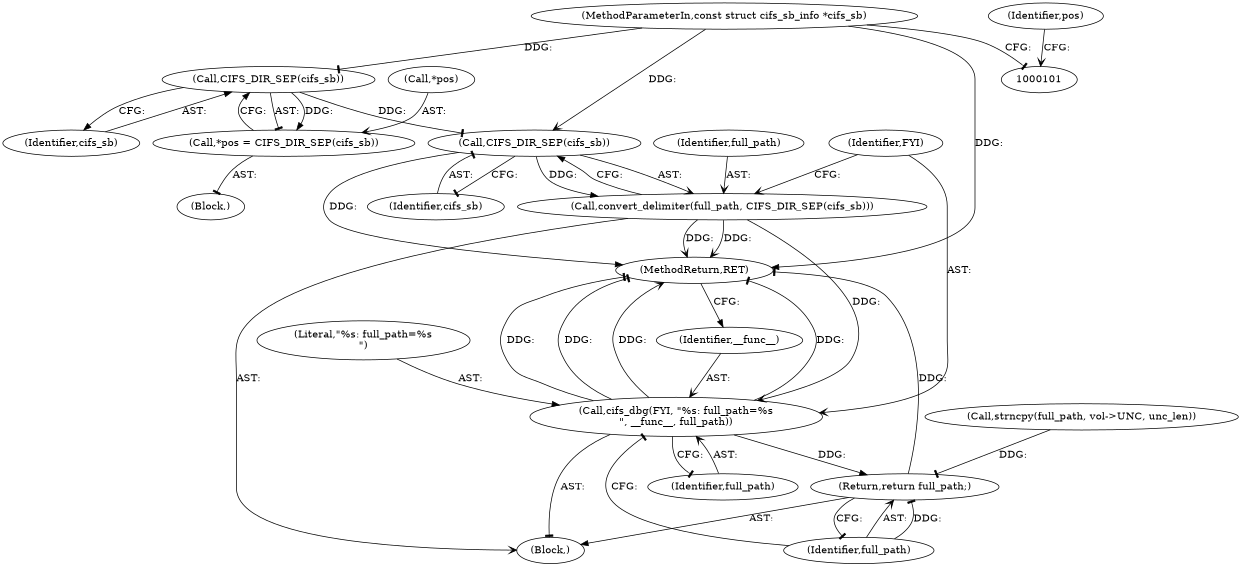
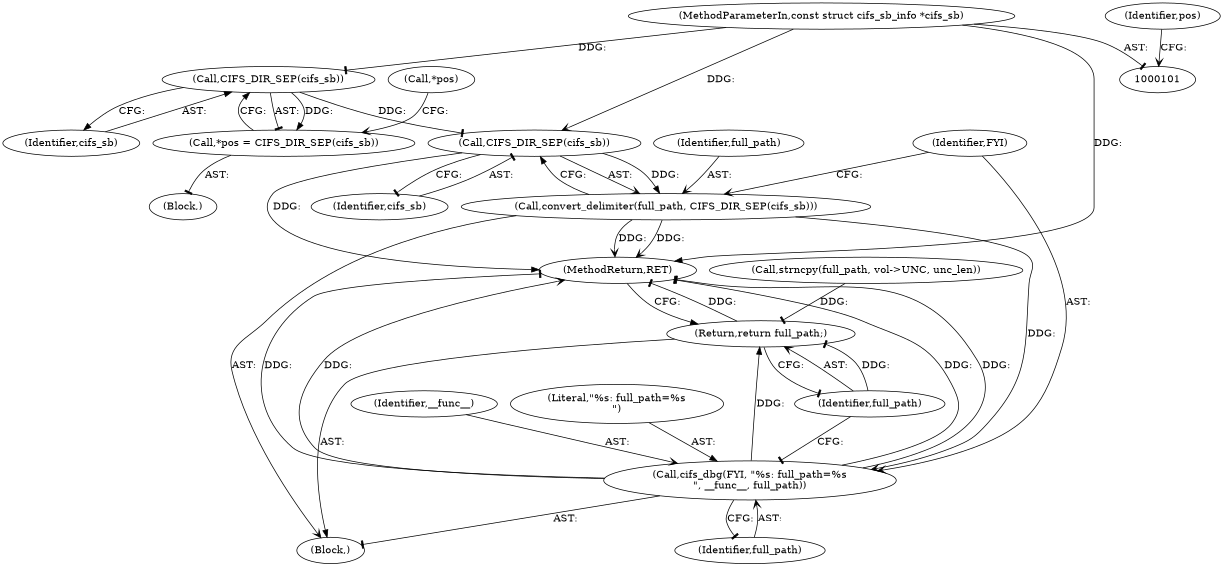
(1020, 48) -> (1138, 48)
(436, 111) -> (437, 111)
(710, 302) -> (656, 308)
